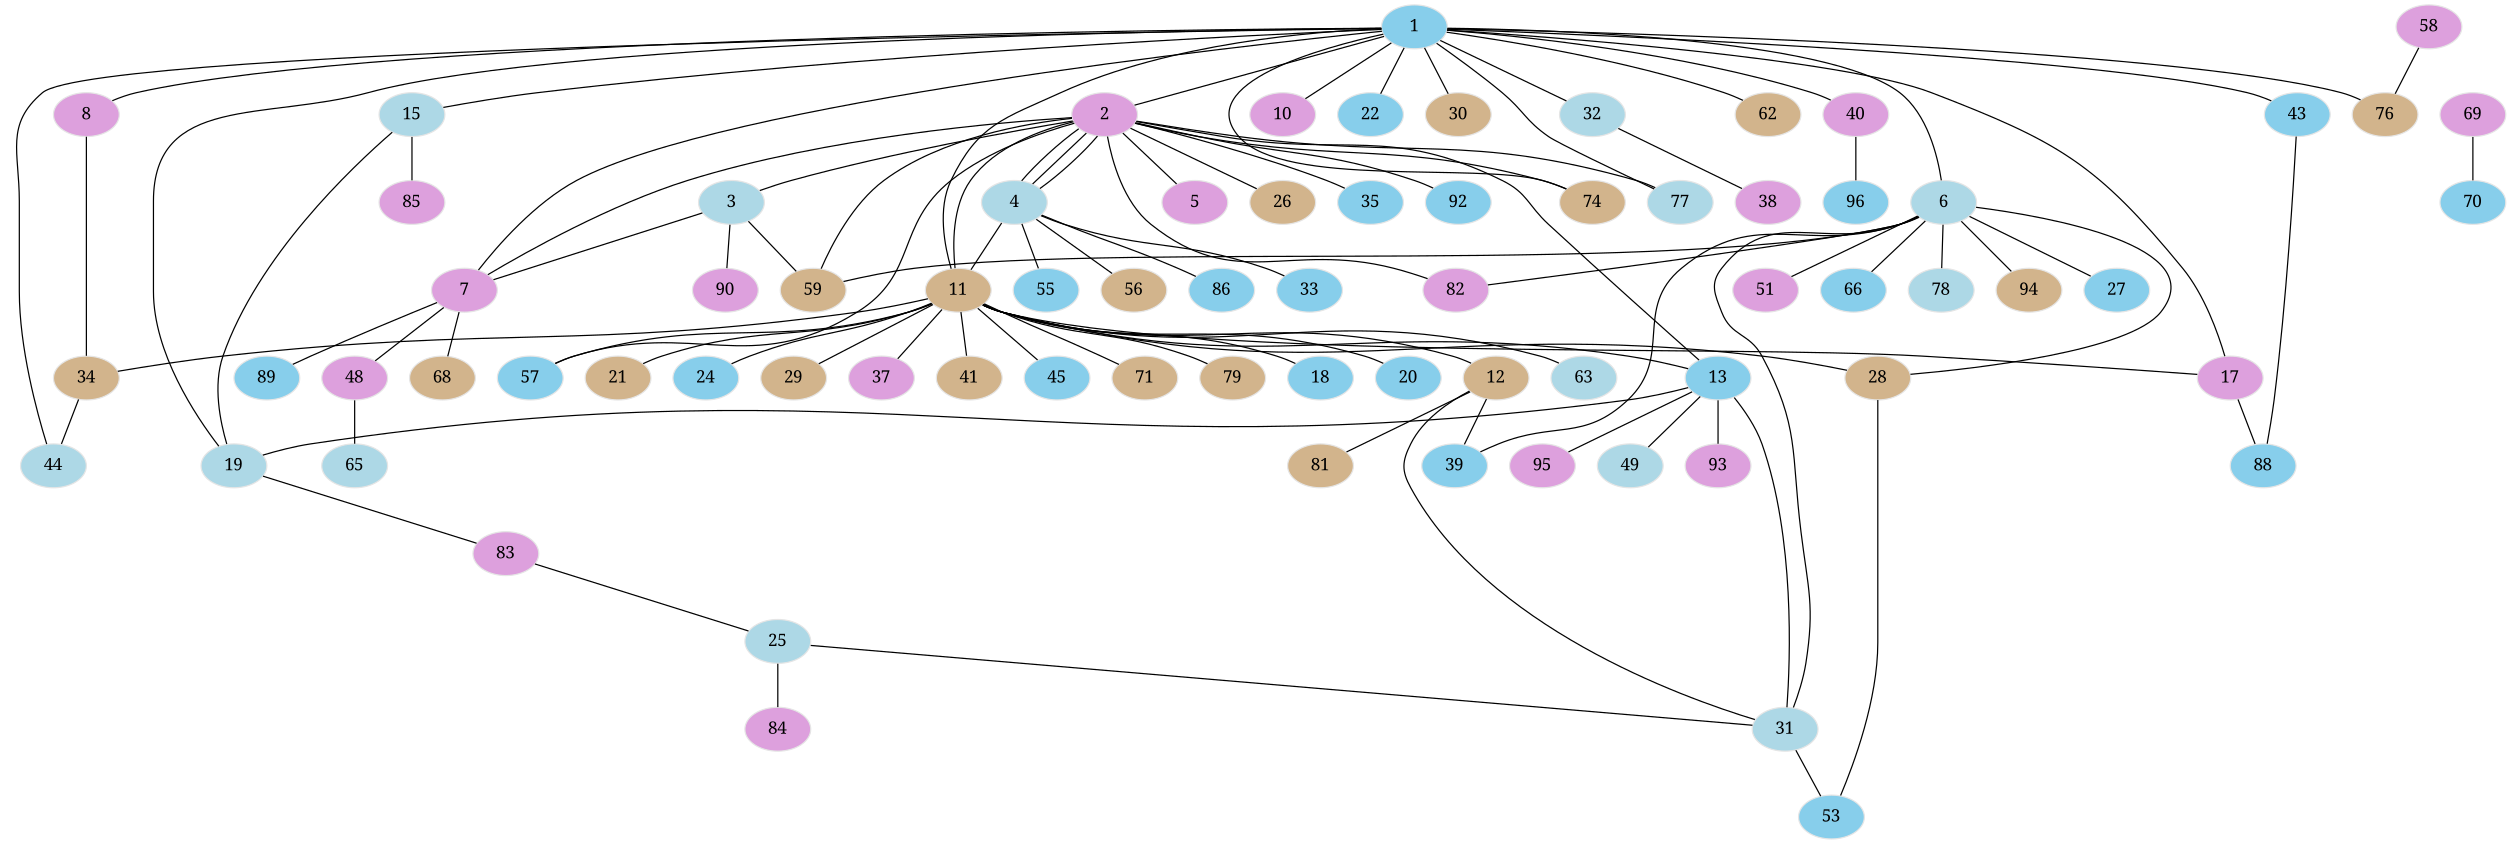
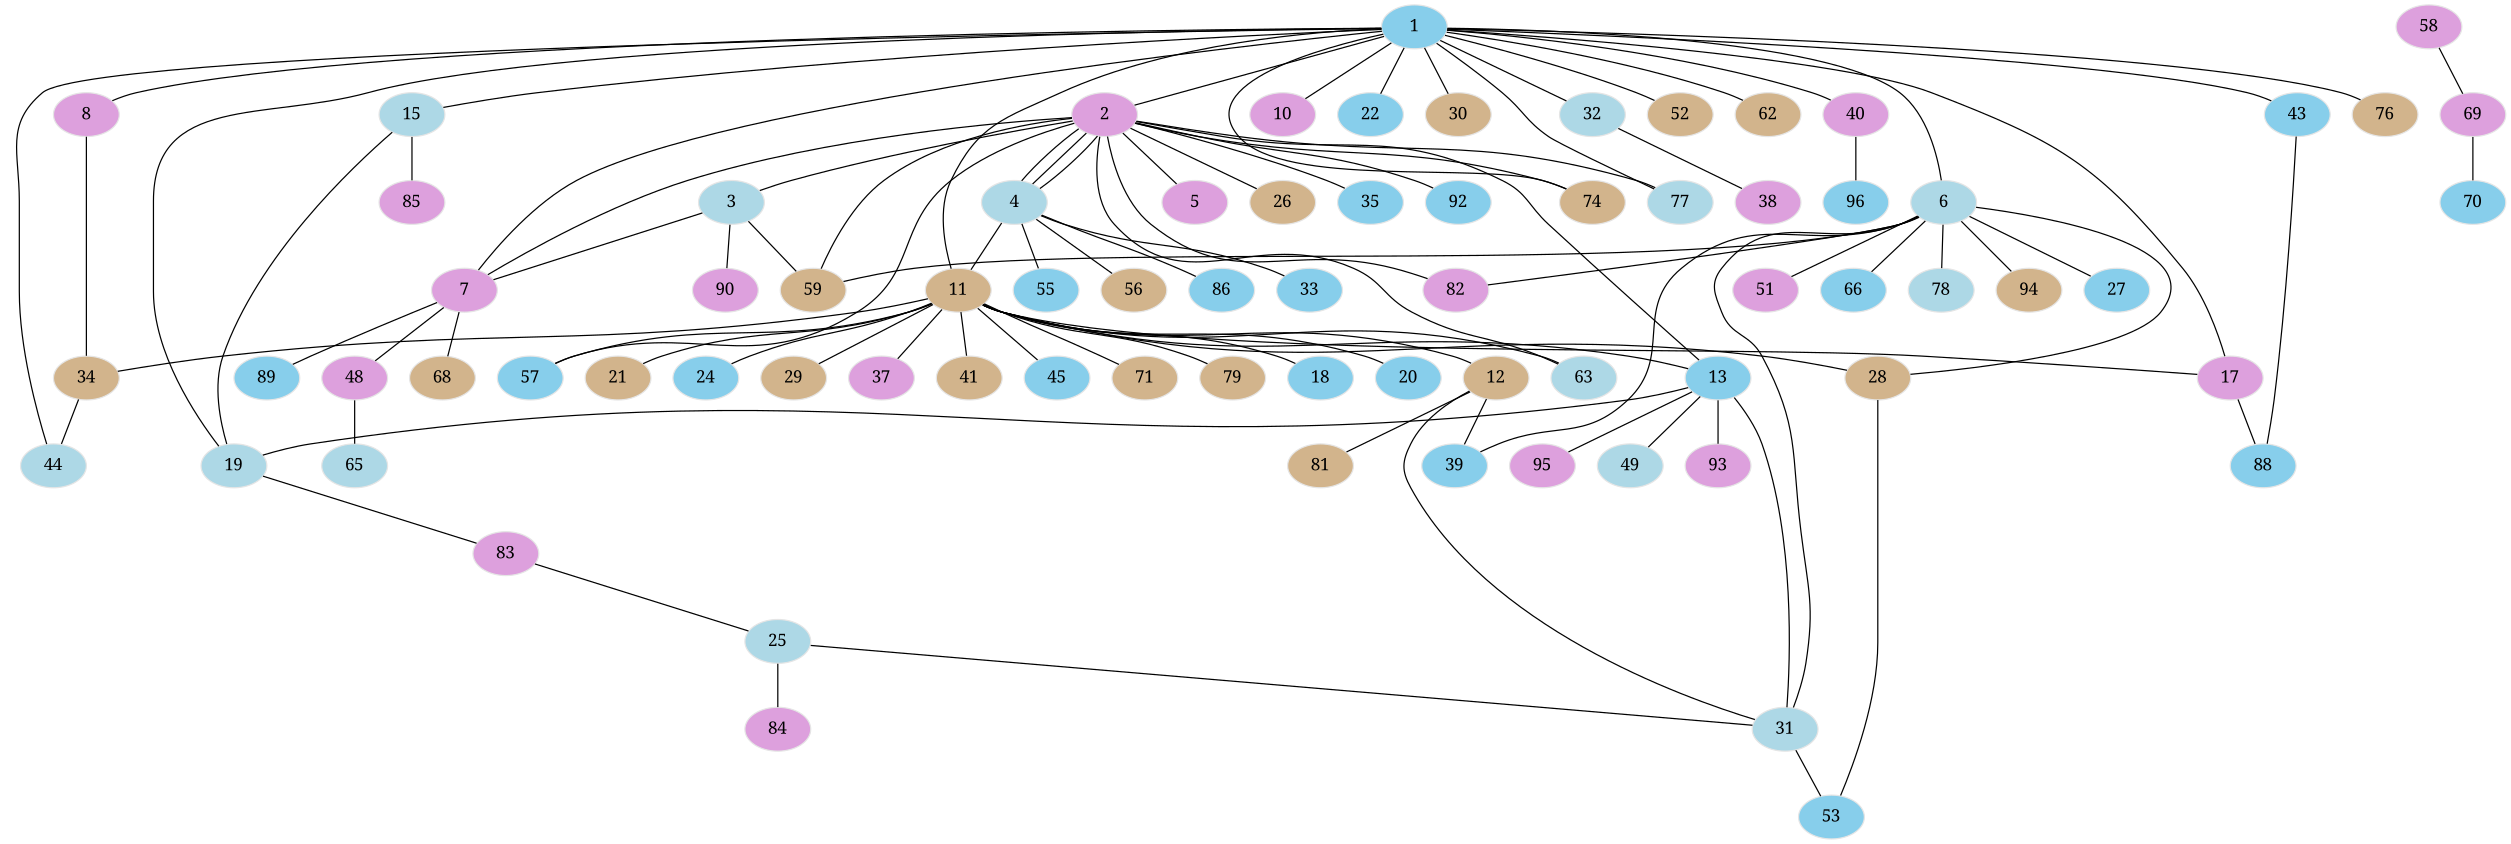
(2407, 71) -> (2451, 71)
none -> (1680, 115)
(977, 173) -> (1366, 275)
